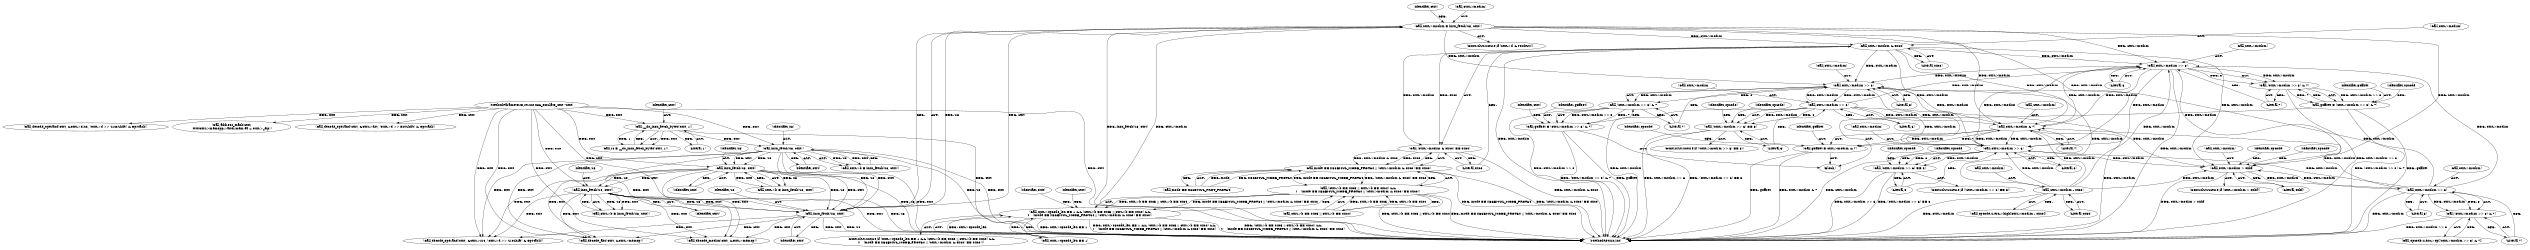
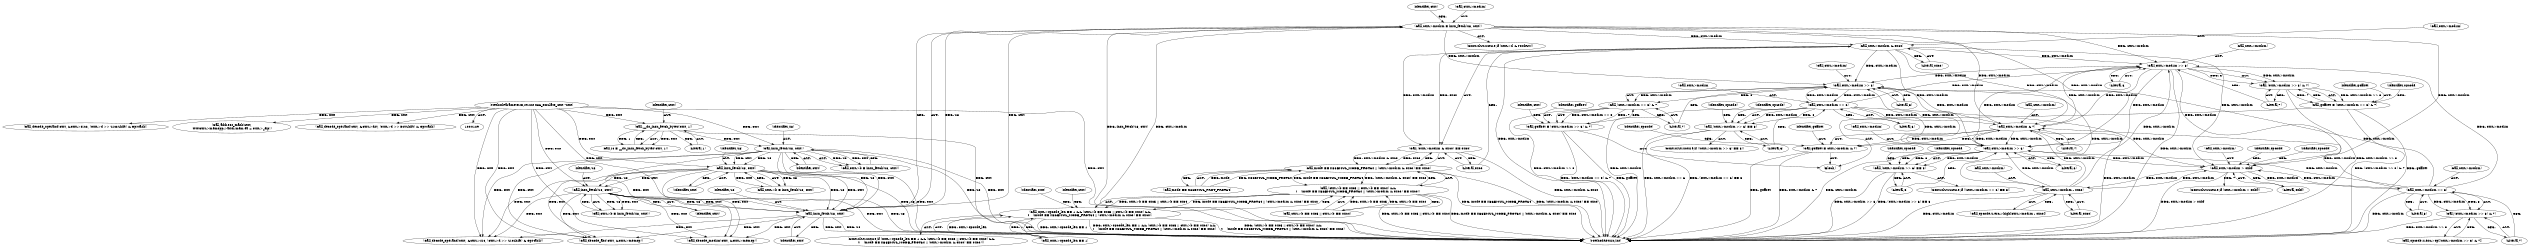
none -> (472, 127)
none -> (2146, 177)
(2229, 178) -> (2229, 178)
